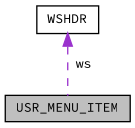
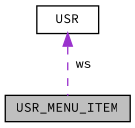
(68, 20) -> (68, 20)
